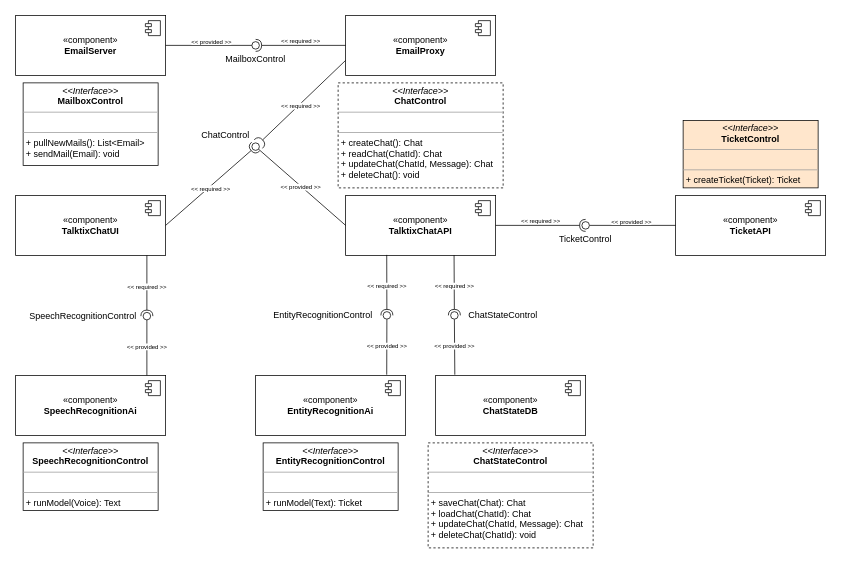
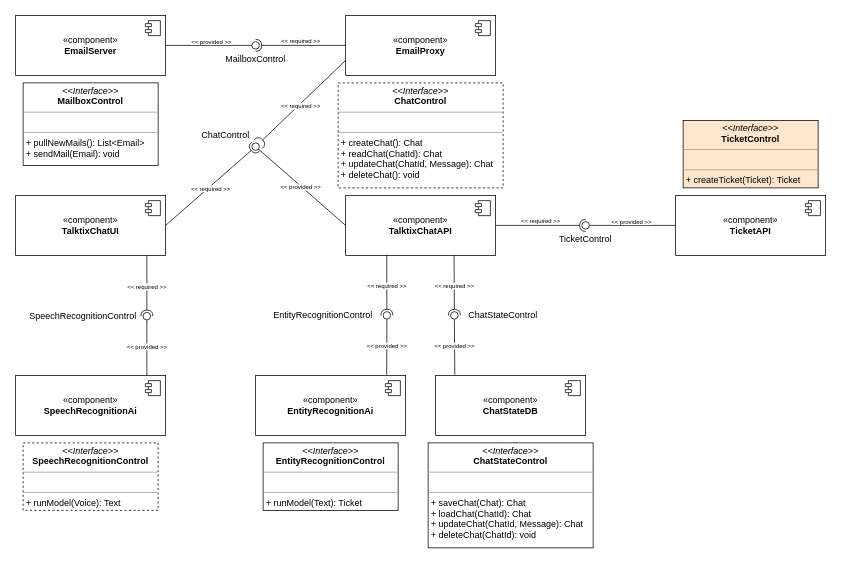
(90, 477) -> (90, 477)
(510, 495) -> (510, 495)
